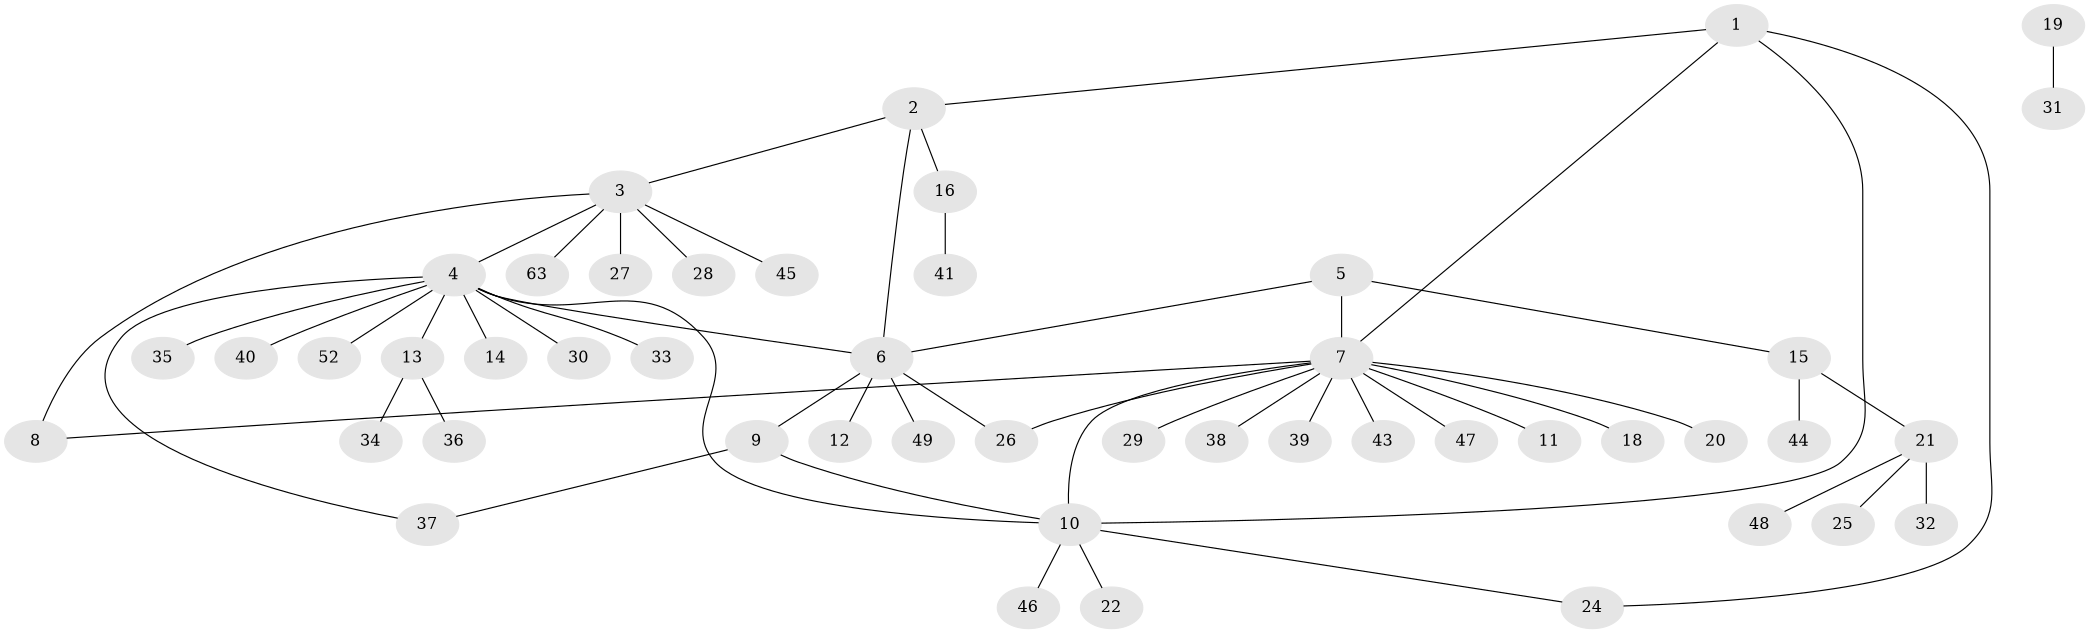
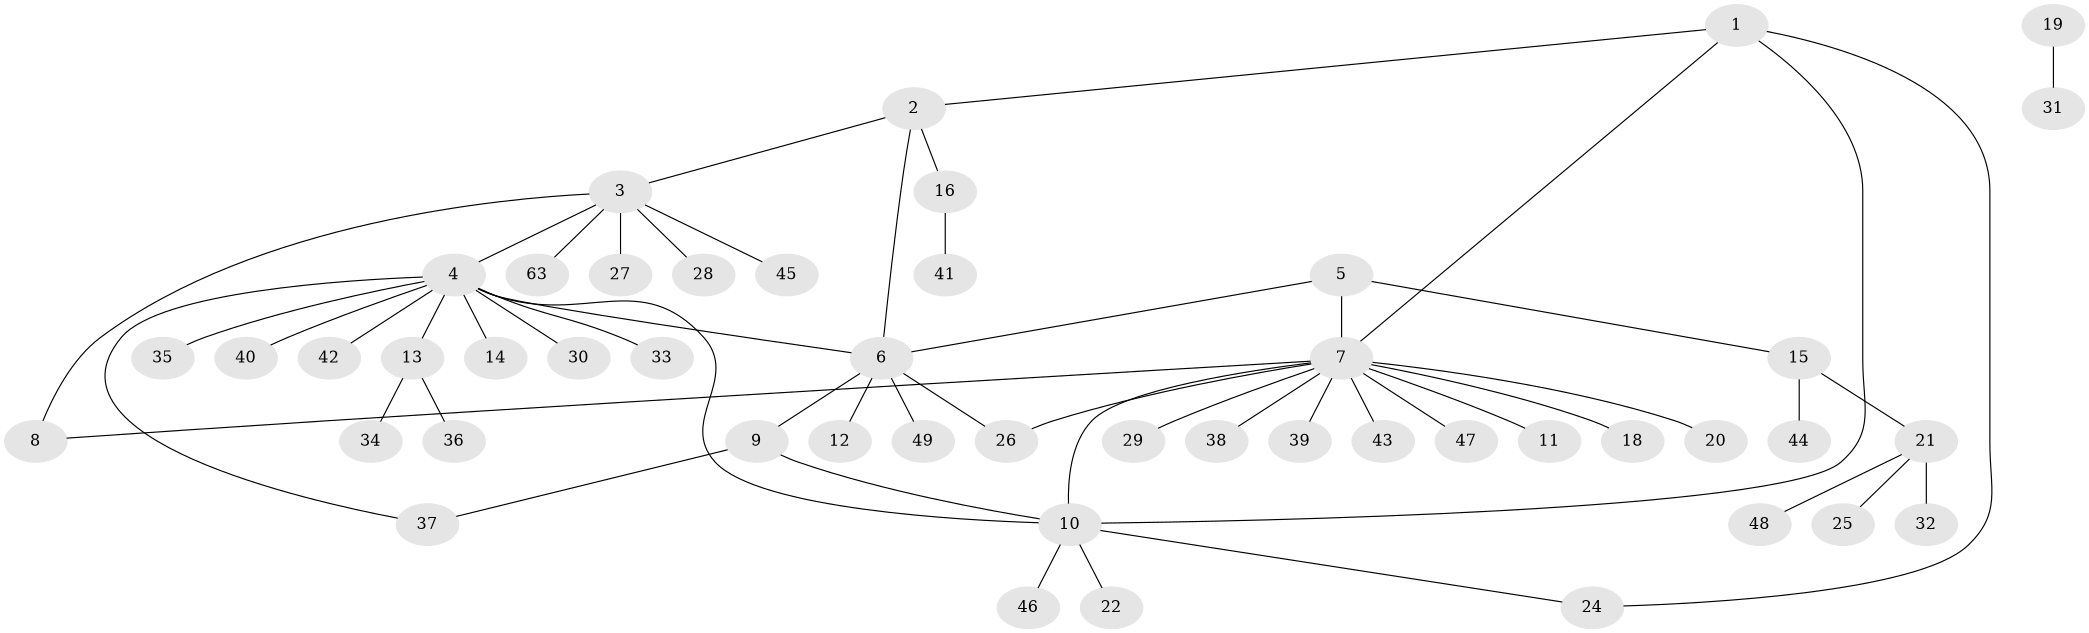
(329, 358) -> (329, 358)
